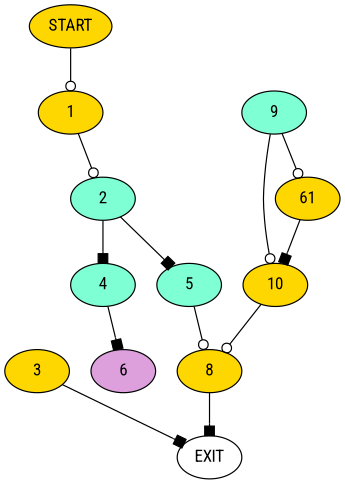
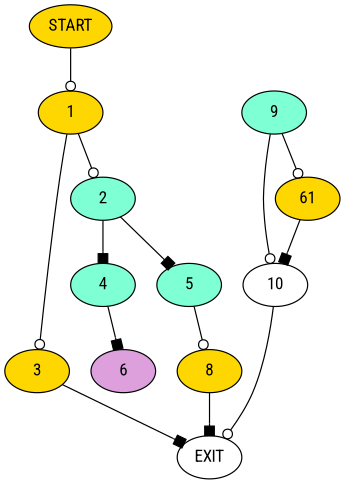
none -> (52, 236)
(275, 285) -> (275, 285)
(245, 324) -> (260, 371)
